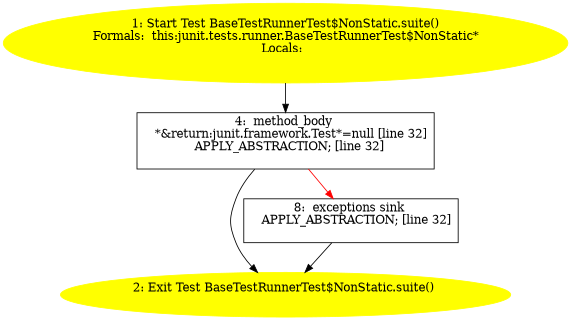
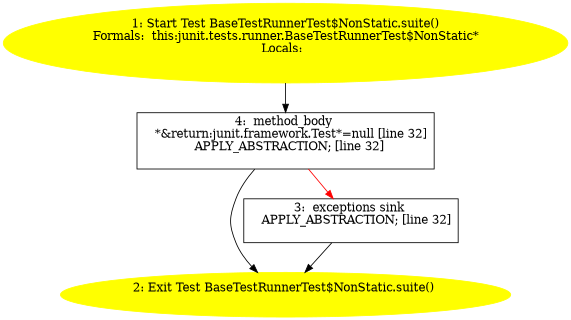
(351, 221) -> (351, 221)
